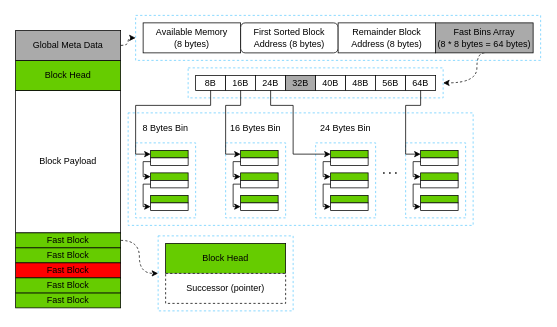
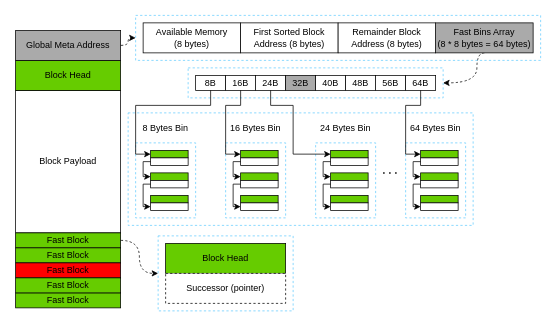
(289, 38) -> (289, 38)
(68, 45) -> (68, 45)
none -> (435, 128)
